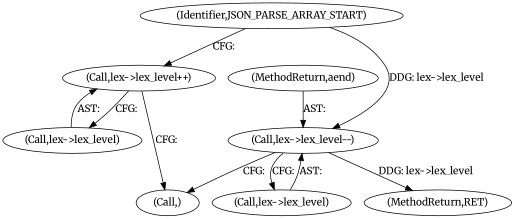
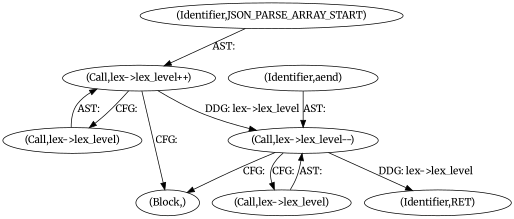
(225, 47) -> (225, 47)
(388, 73) -> (202, 113)
(303, 78) -> (303, 78)
(168, 203) -> (168, 203)
(438, 203) -> (438, 203)
